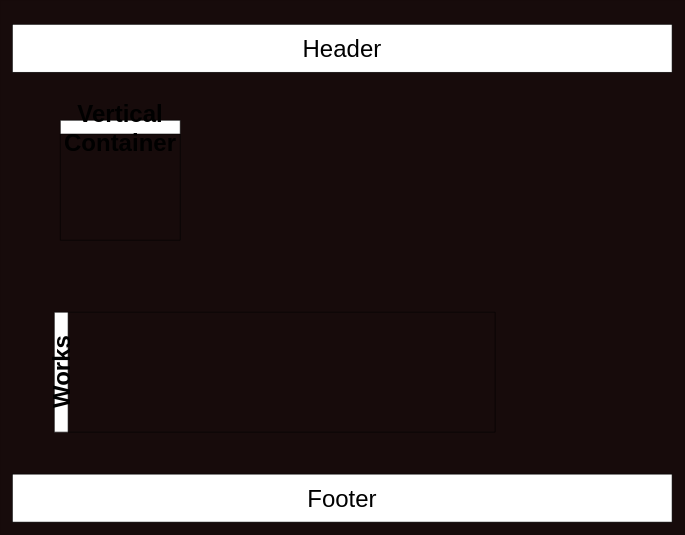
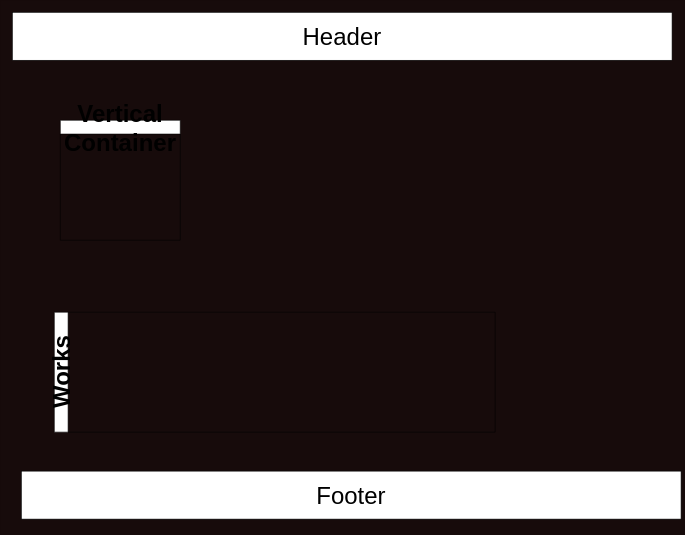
(342, 48) -> (342, 36)
(342, 498) -> (351, 495)
